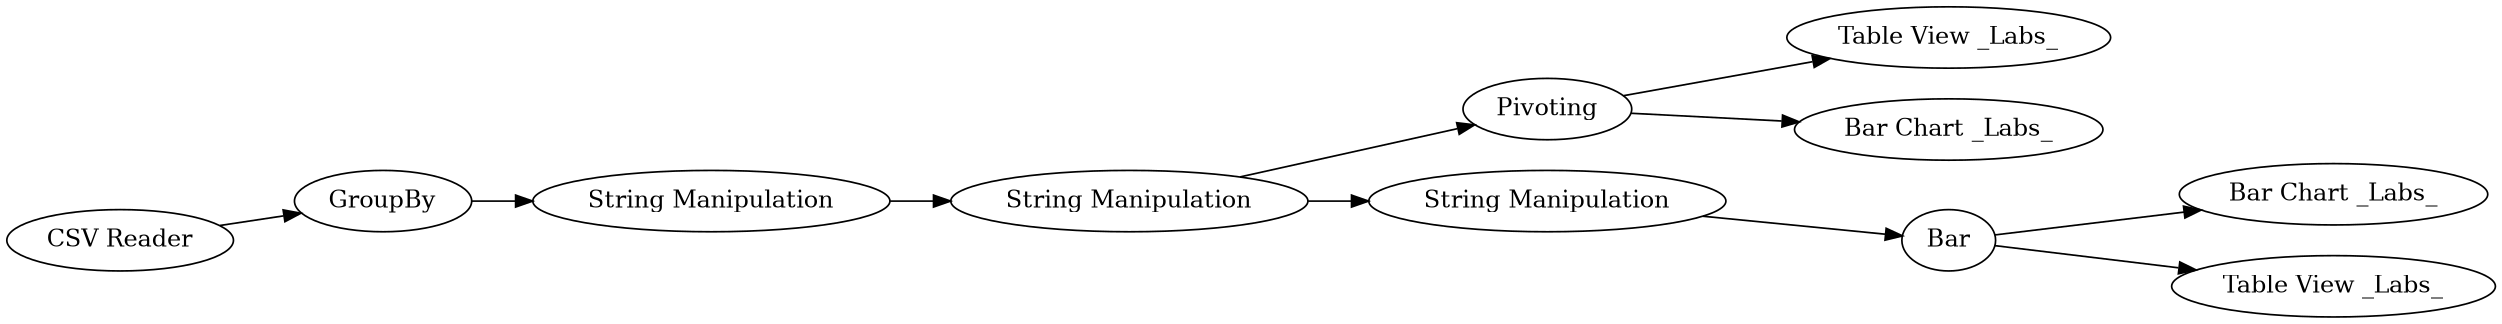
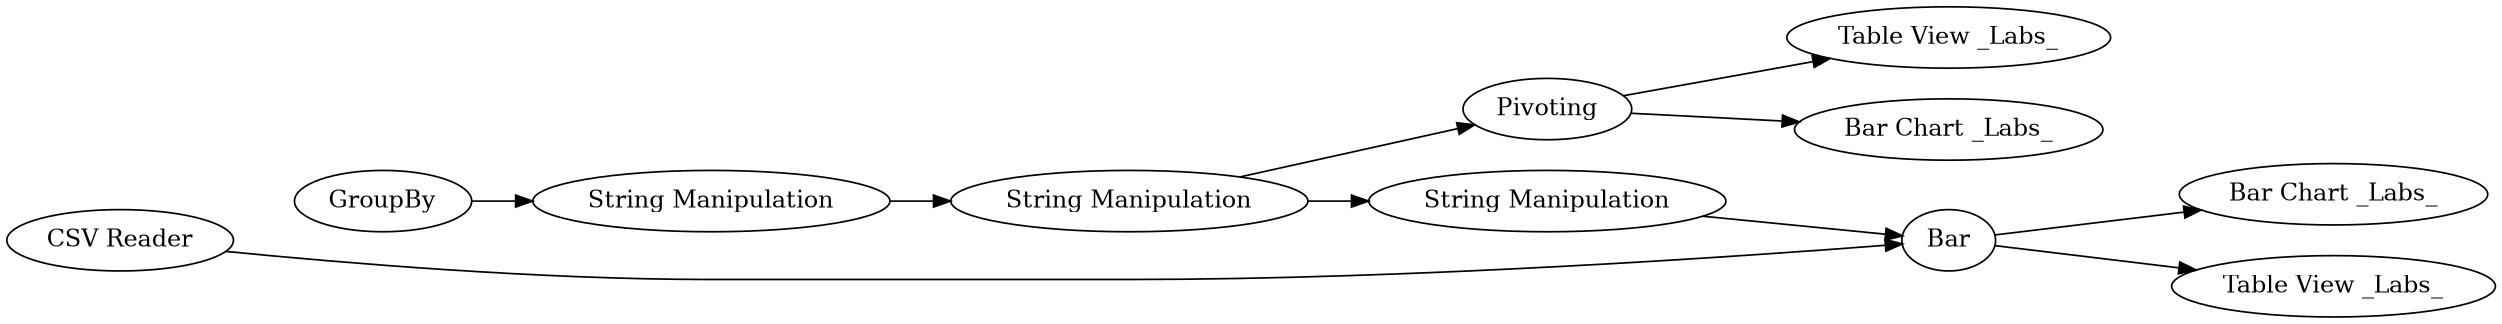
(252, 221) -> (1056, 279)
